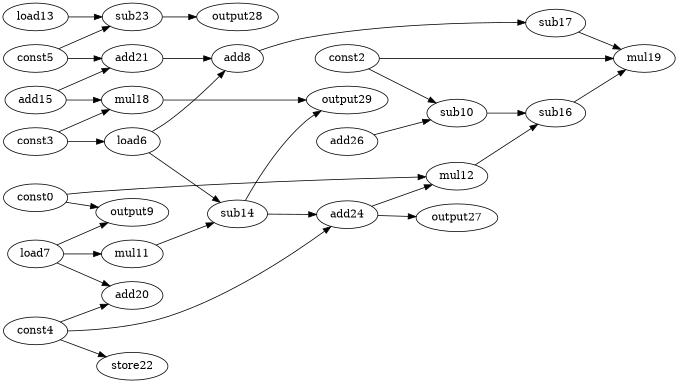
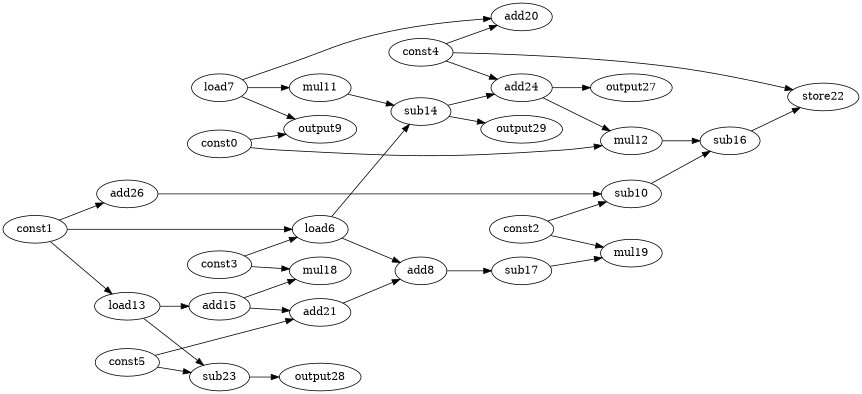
(597, 88) -> (772, 121)
(231, 100) -> none
none -> (35, 229)
none -> (171, 306)
